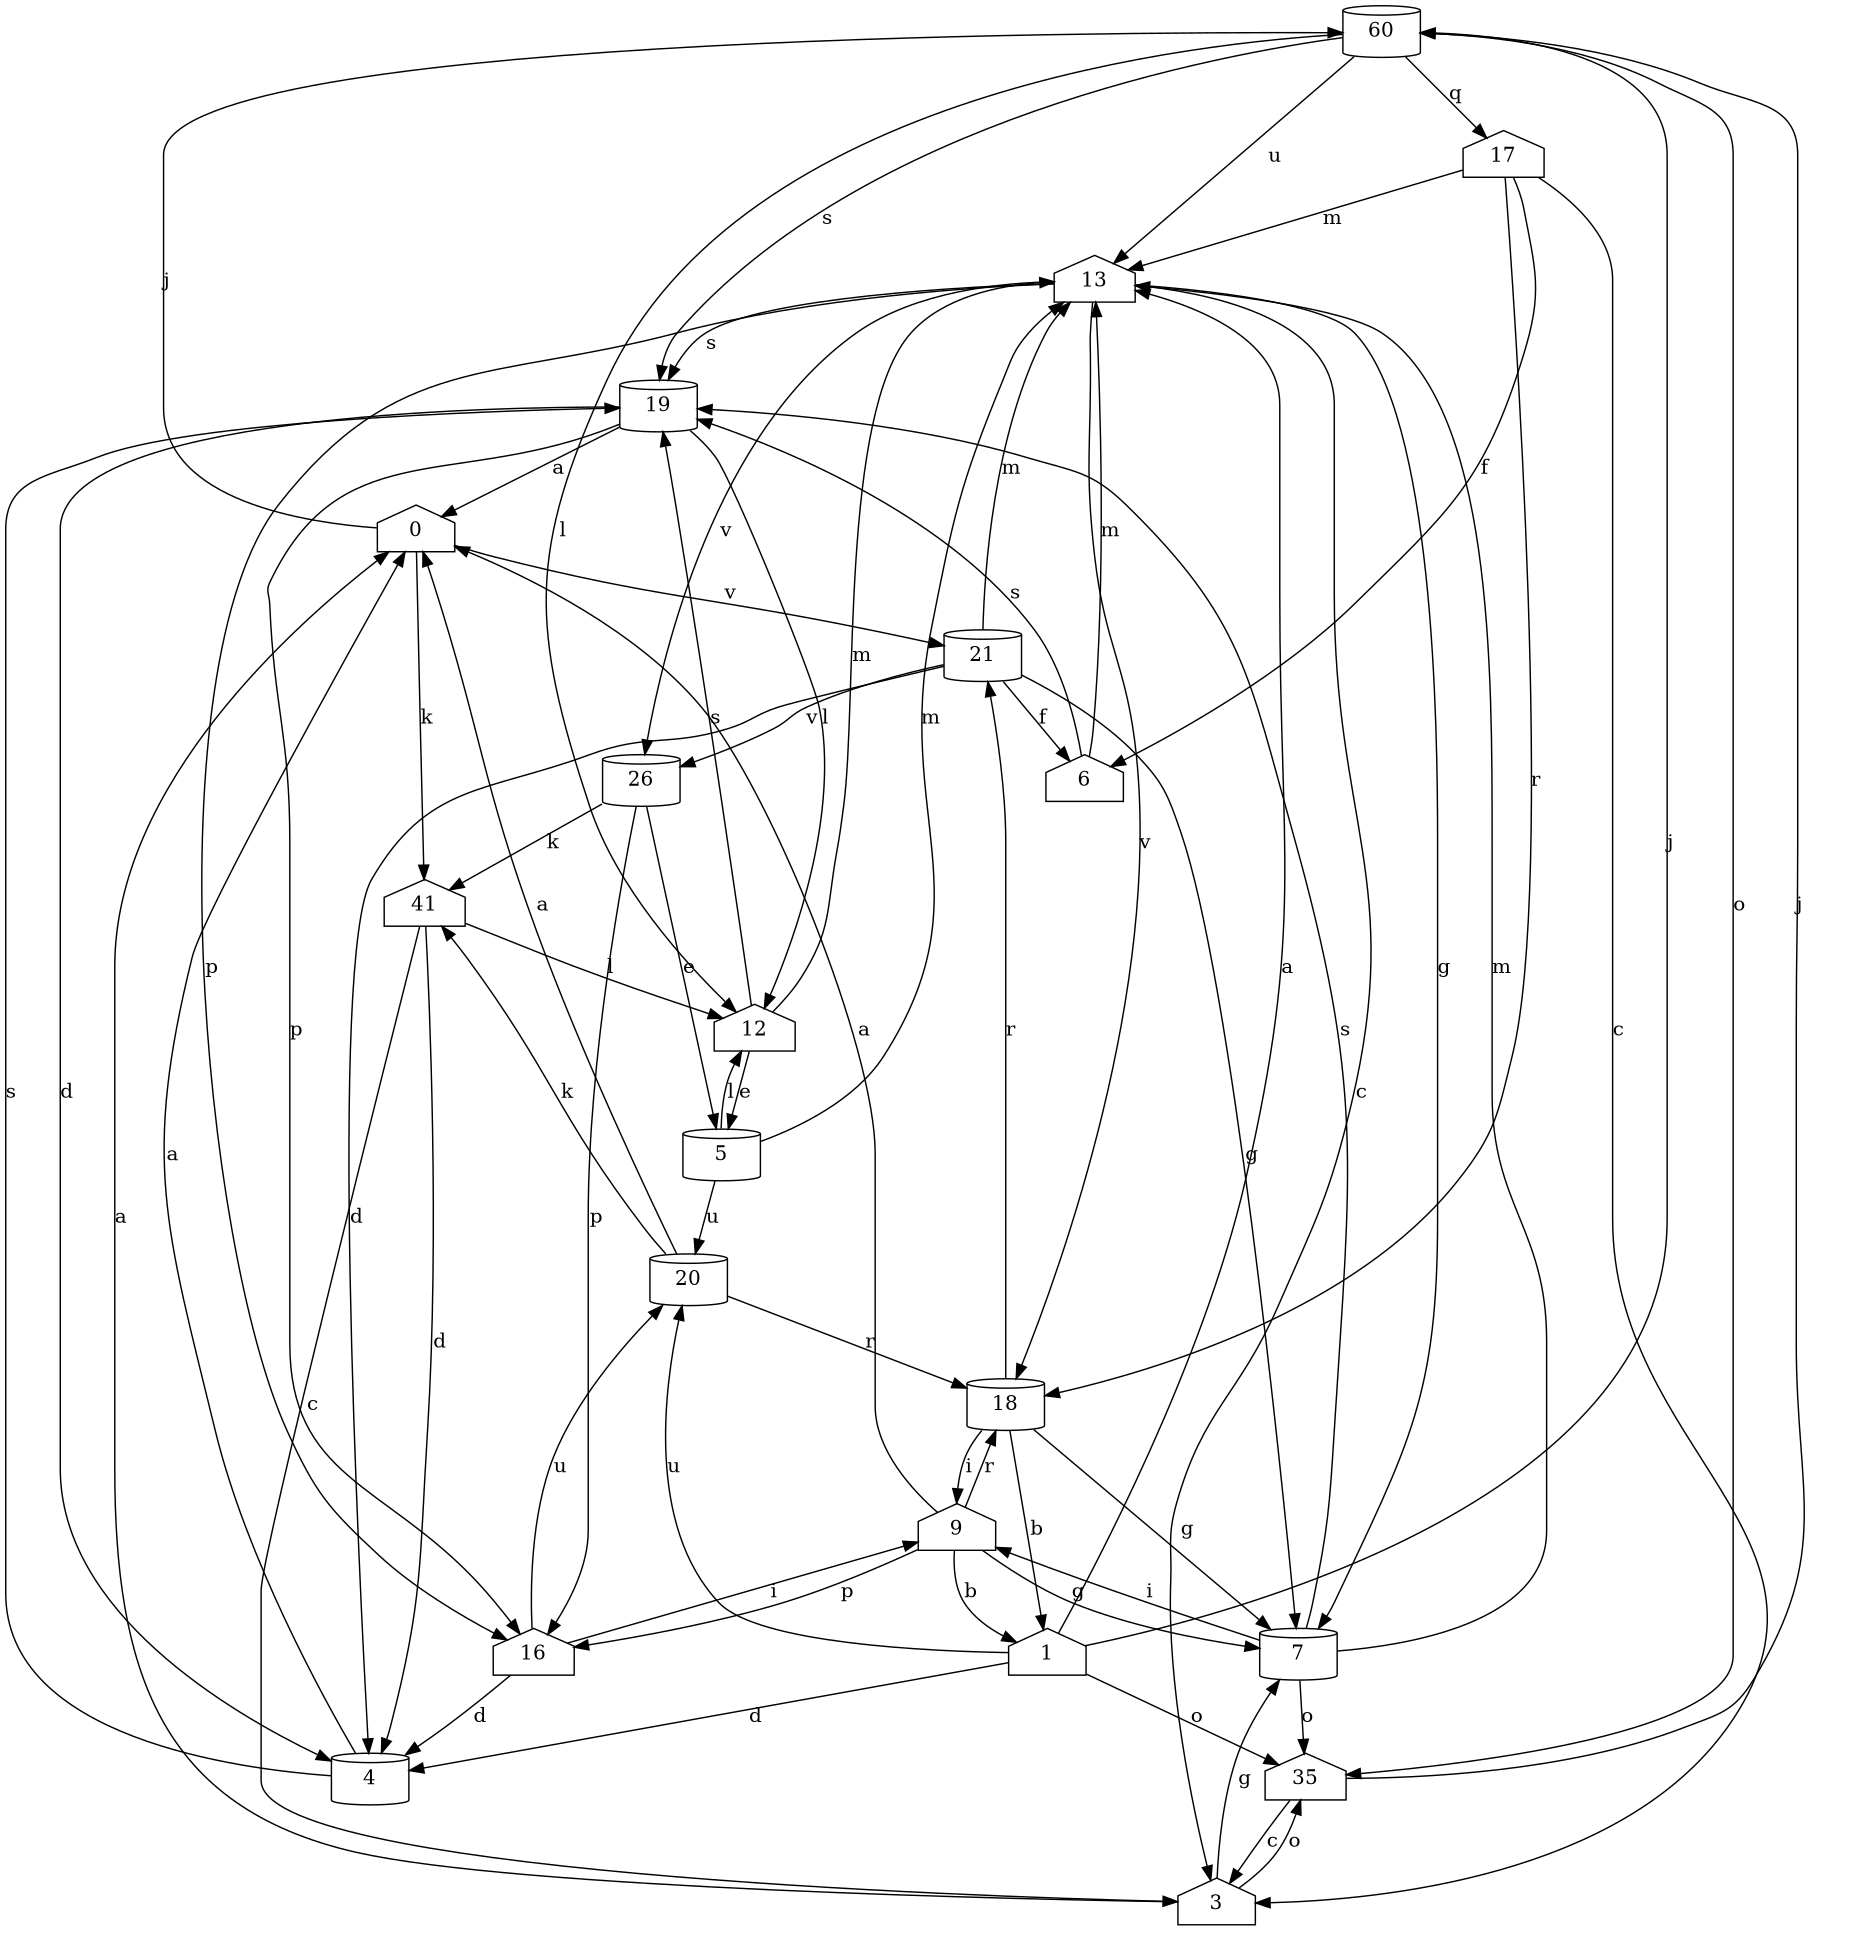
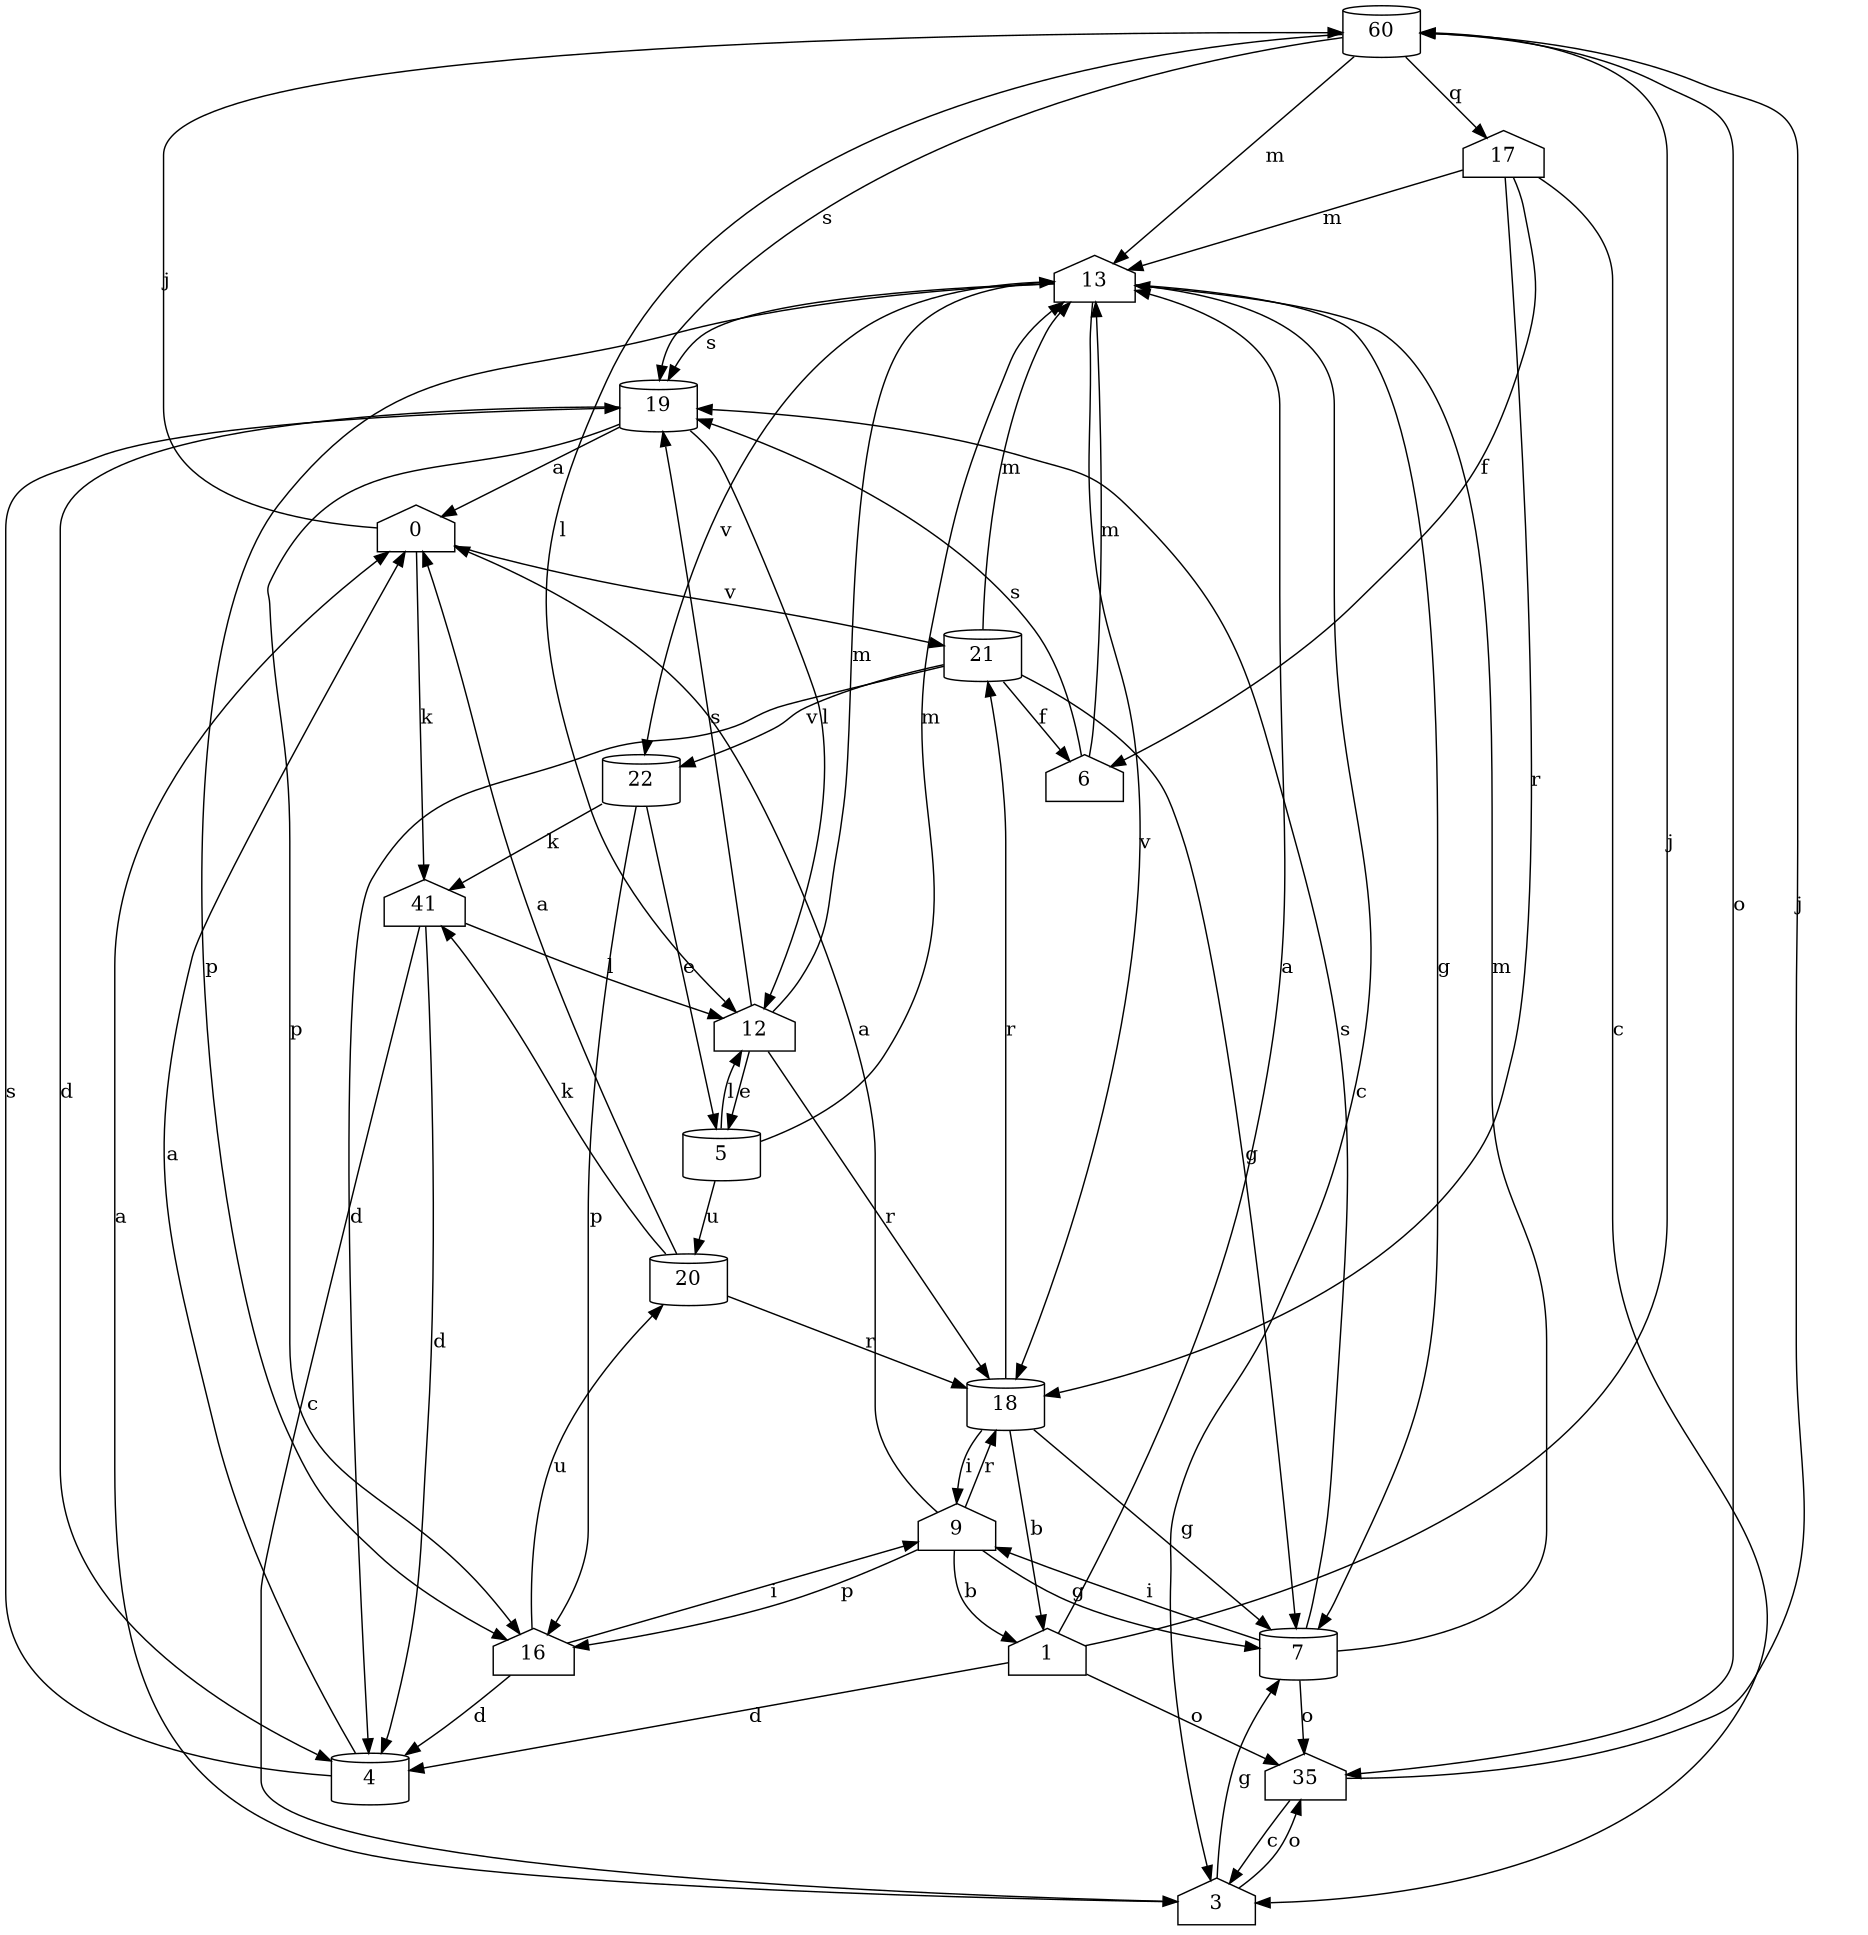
(1275, 156) -> (1275, 156)
(641, 780) -> (641, 780)
none -> (864, 1193)
(710, 1591) -> none
